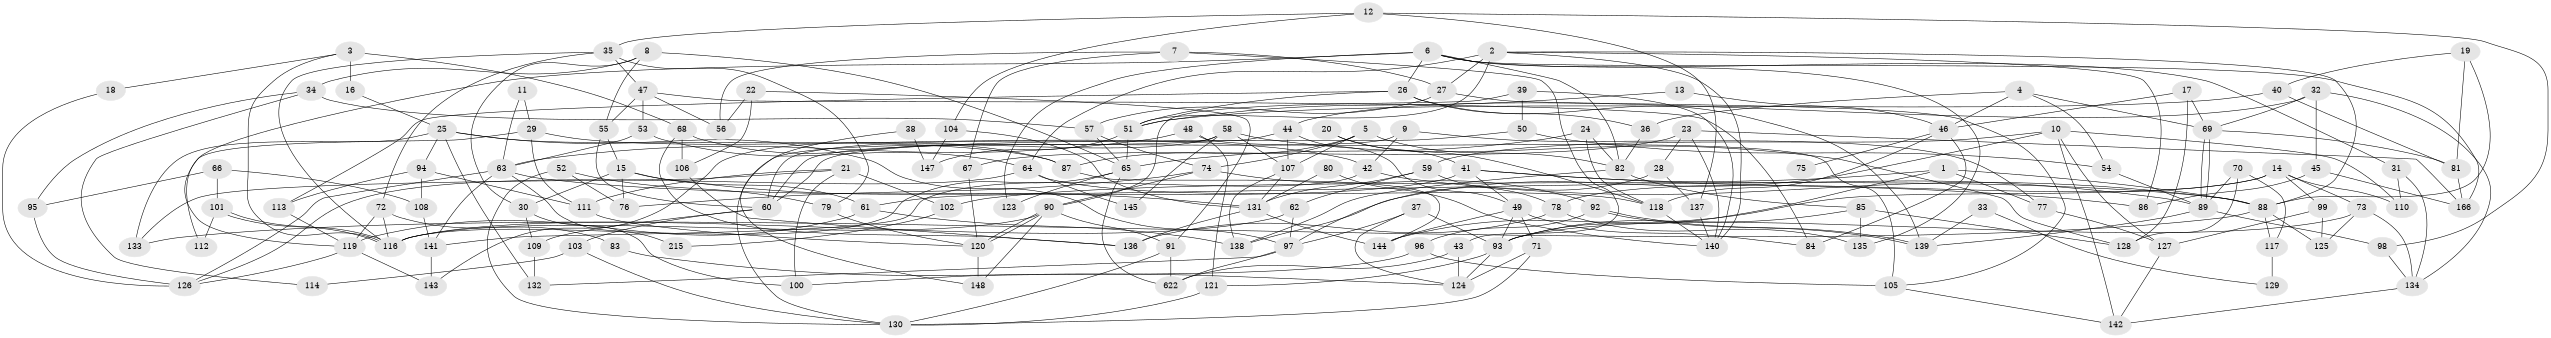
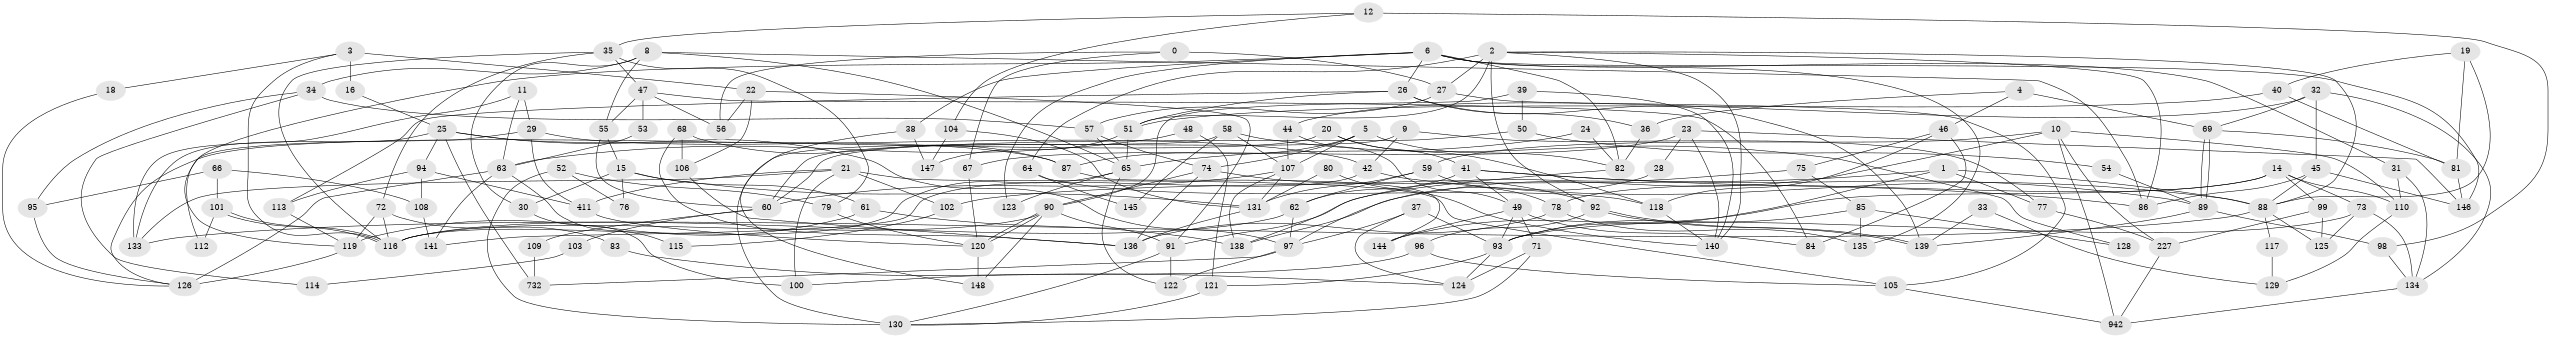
(1175, 52) -> (1175, 52)
none -> (1161, 66)
none -> (1432, 67)
(544, 81) -> (541, 69)
(1680, 91) -> none
(2187, 91) -> none
(2077, 121) -> none
none -> (326, 136)
(1008, 141) -> (1051, 186)
(1529, 145) -> (1446, 210)
(770, 155) -> none
none -> (1514, 158)
(2238, 169) -> none
(1597, 174) -> none
none -> (1482, 180)
(428, 187) -> (655, 141)
(1041, 187) -> (1167, 206)
(1382, 188) -> (2289, 188)
(1168, 195) -> (1381, 189)
(1727, 197) -> (1831, 188)
(584, 208) -> (584, 208)
(1697, 208) -> none
(2464, 208) -> (2464, 208)
(529, 228) -> none
(1315, 230) -> none
(676, 247) -> (676, 247)
(1459, 247) -> none
(2165, 247) -> (2165, 247)
none -> (2343, 256)
(431, 286) -> none
(534, 286) -> (534, 286)
(1171, 286) -> (1171, 286)
(730, 303) -> none
(2116, 325) -> (2116, 325)
